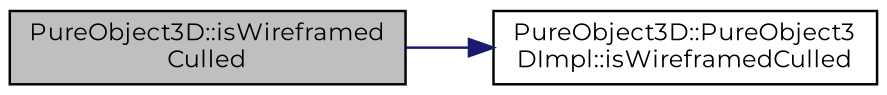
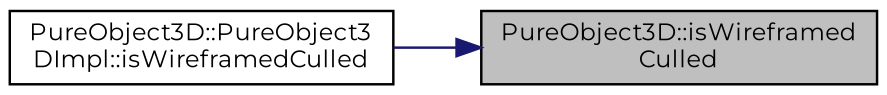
(437, 48) -> (425, 48)
